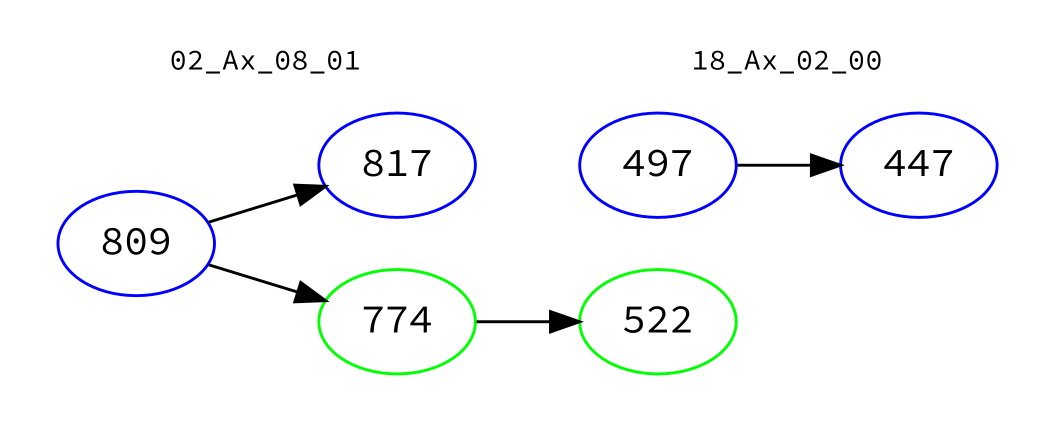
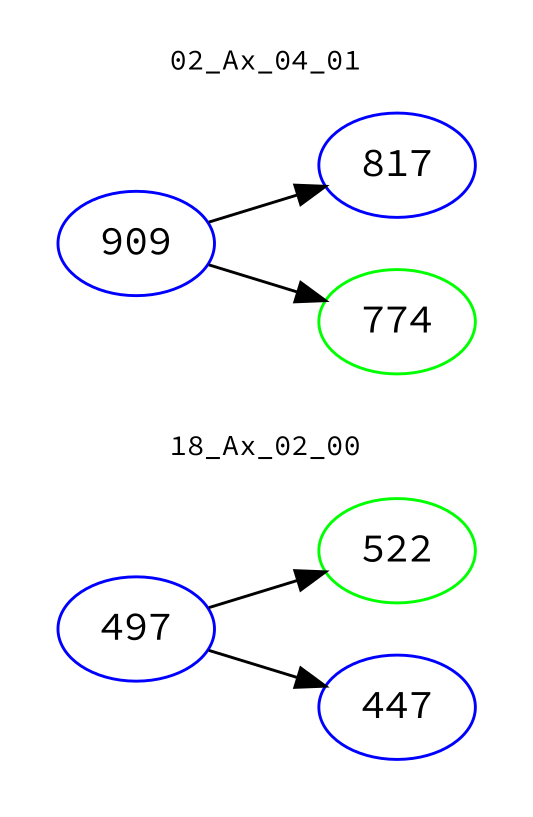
(267, 62) -> (267, 62)
(136, 243) -> (136, 243)
(517, 322) -> (253, 594)
